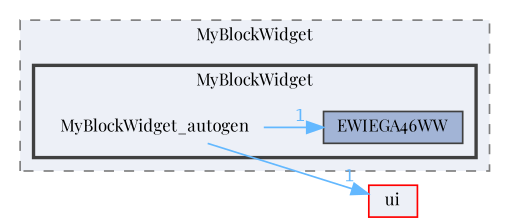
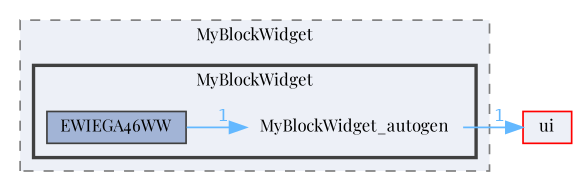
(285, 127) -> (208, 127)
